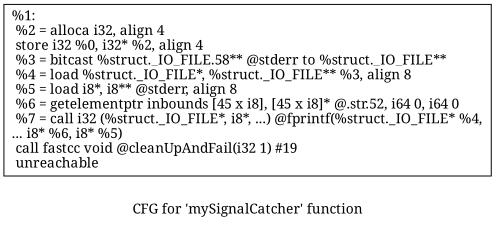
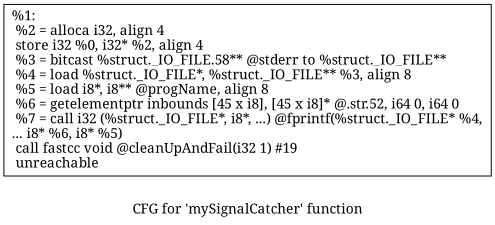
(125, 90) -> (140, 90)
